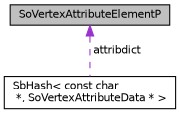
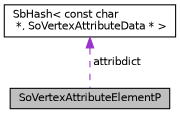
(90, 56) -> (90, 68)
